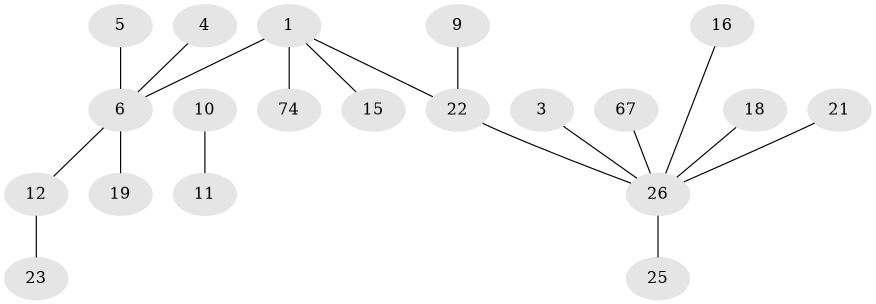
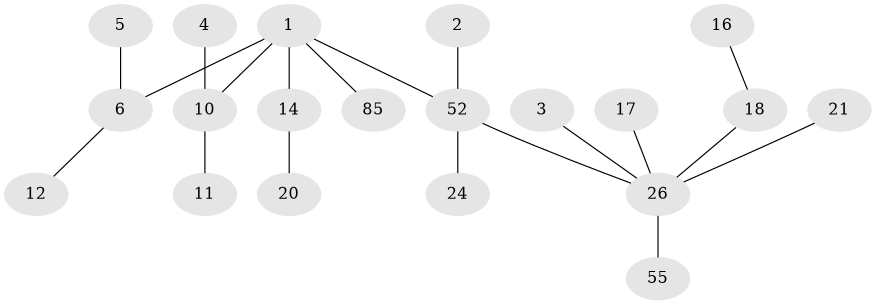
(458, 26) -> (458, 26)
(163, 68) -> (205, 60)
none -> (247, 68)
(289, 110) -> (289, 110)
(373, 110) -> (373, 110)
(458, 110) -> (458, 110)
(626, 110) -> (626, 110)
(690, 110) -> (739, 68)
(121, 194) -> none
none -> (289, 194)
none -> (458, 194)
(36, 279) -> none
(658, 279) -> (658, 279)
